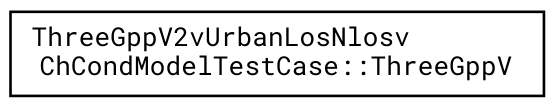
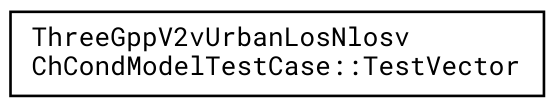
(277, 54) -> (277, 54)
